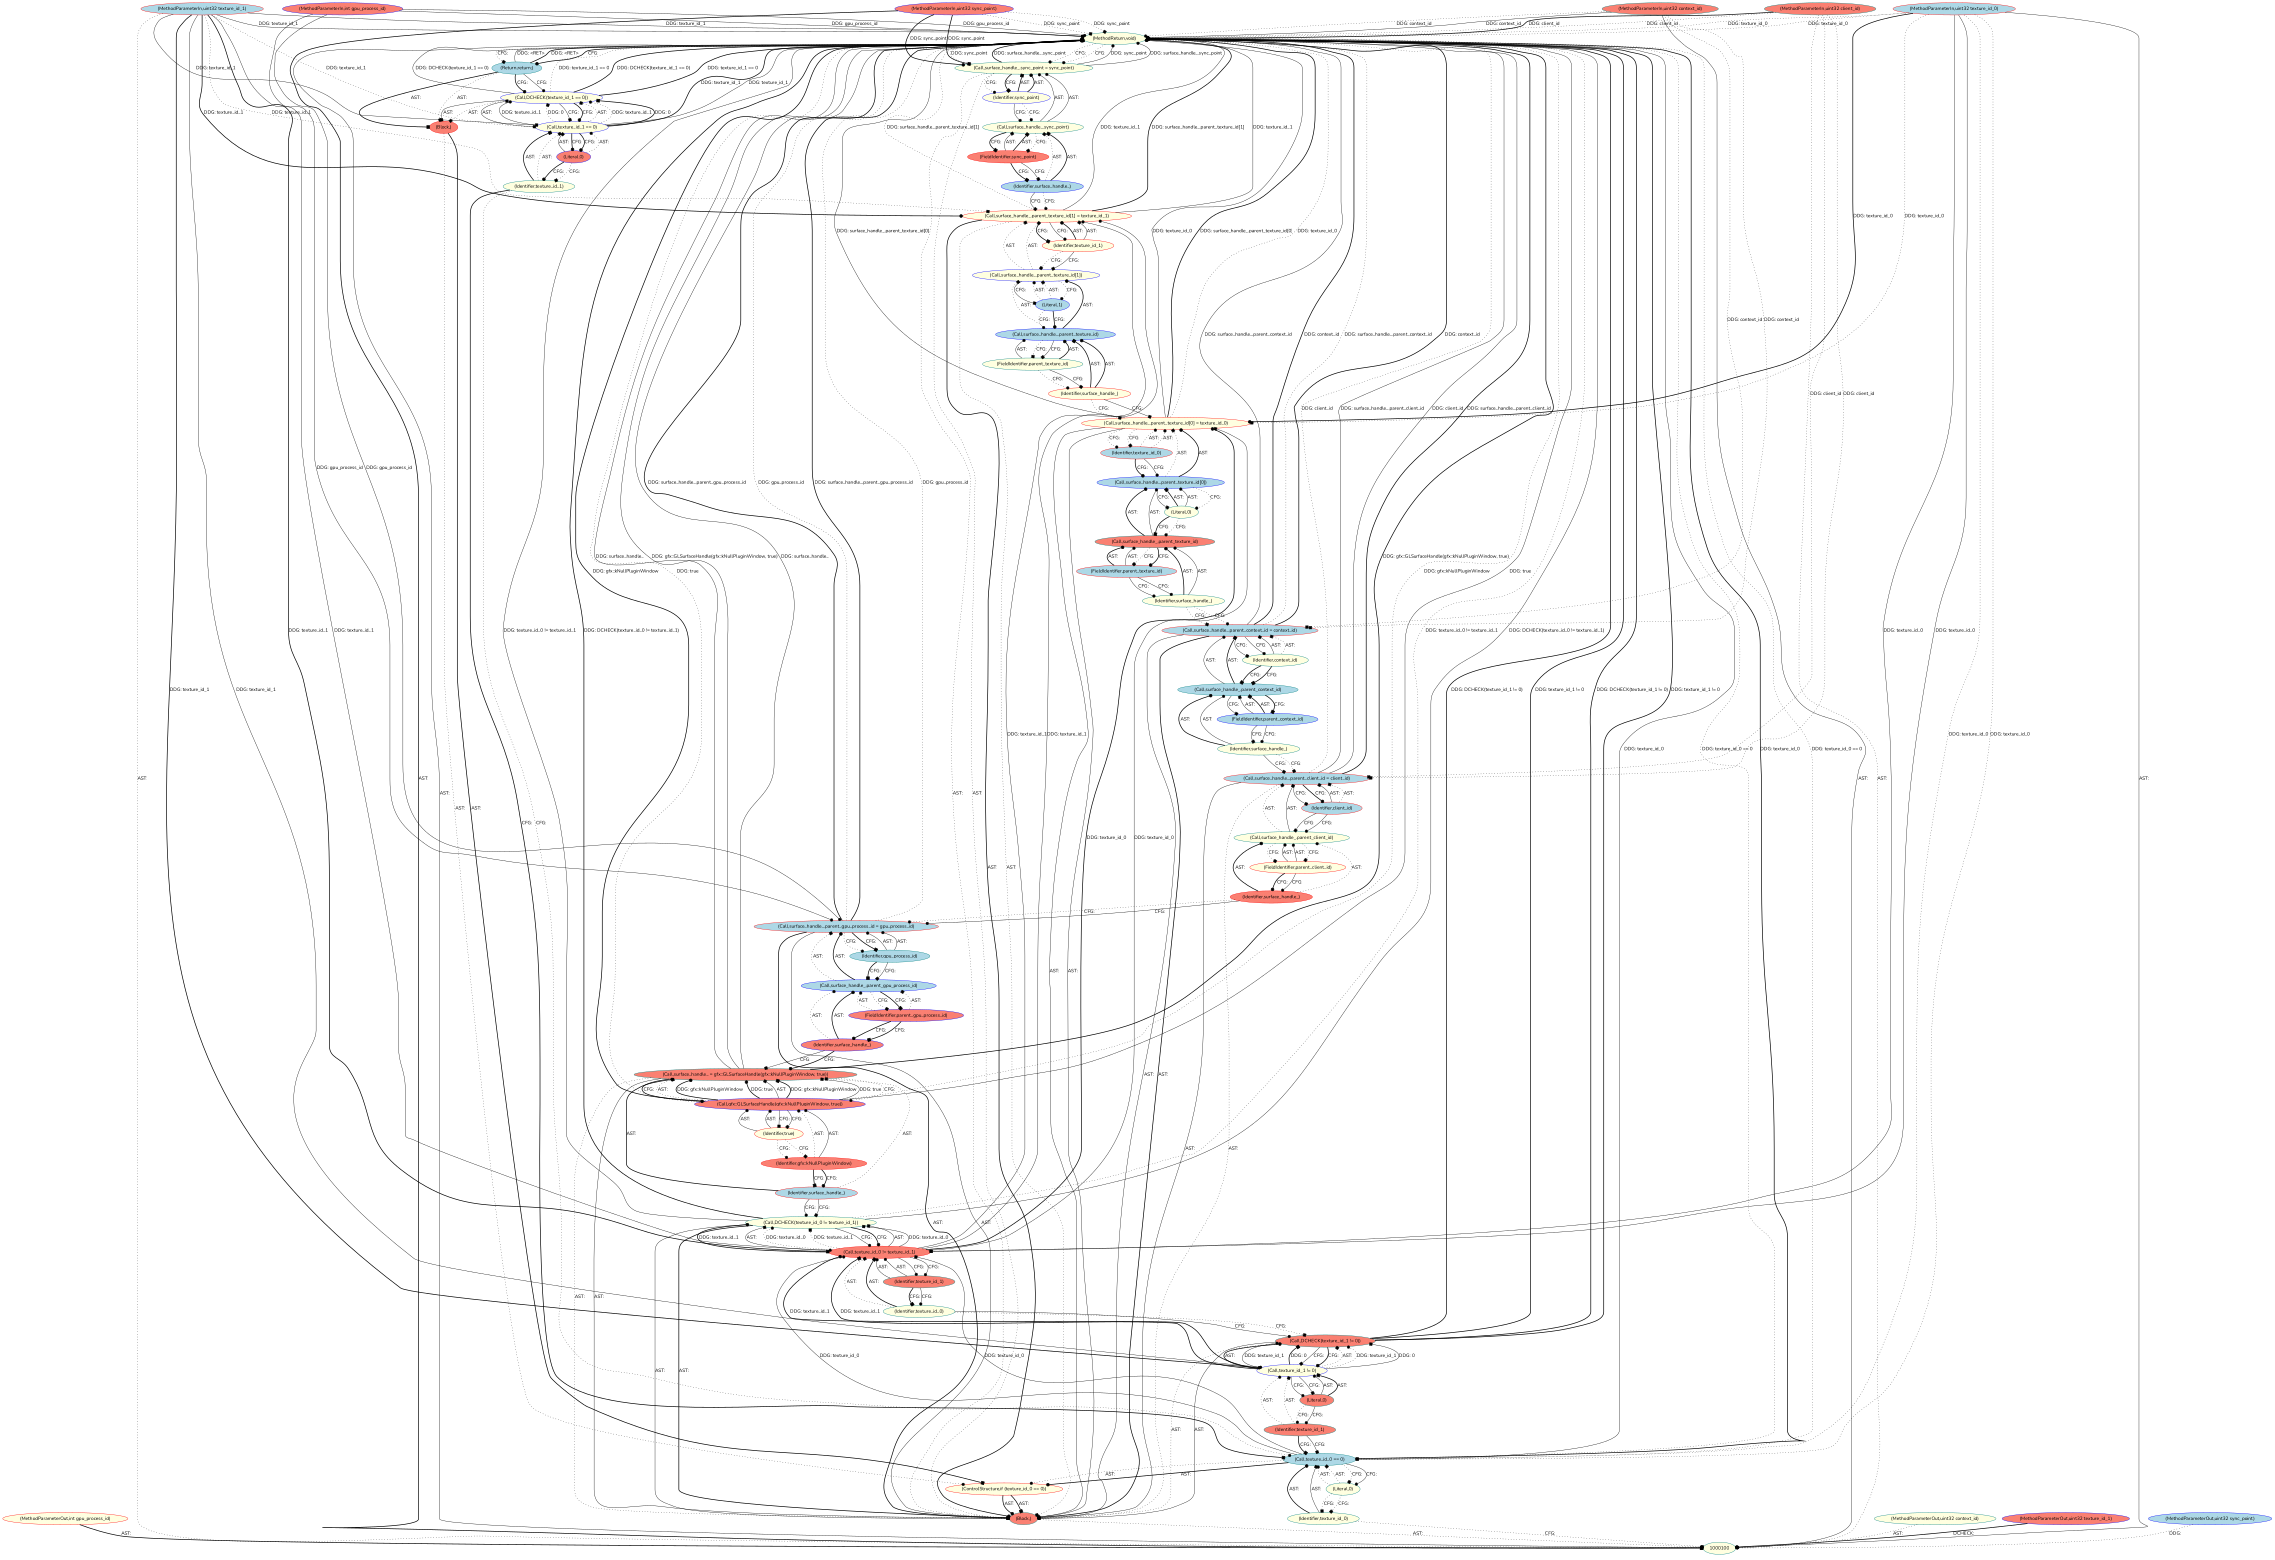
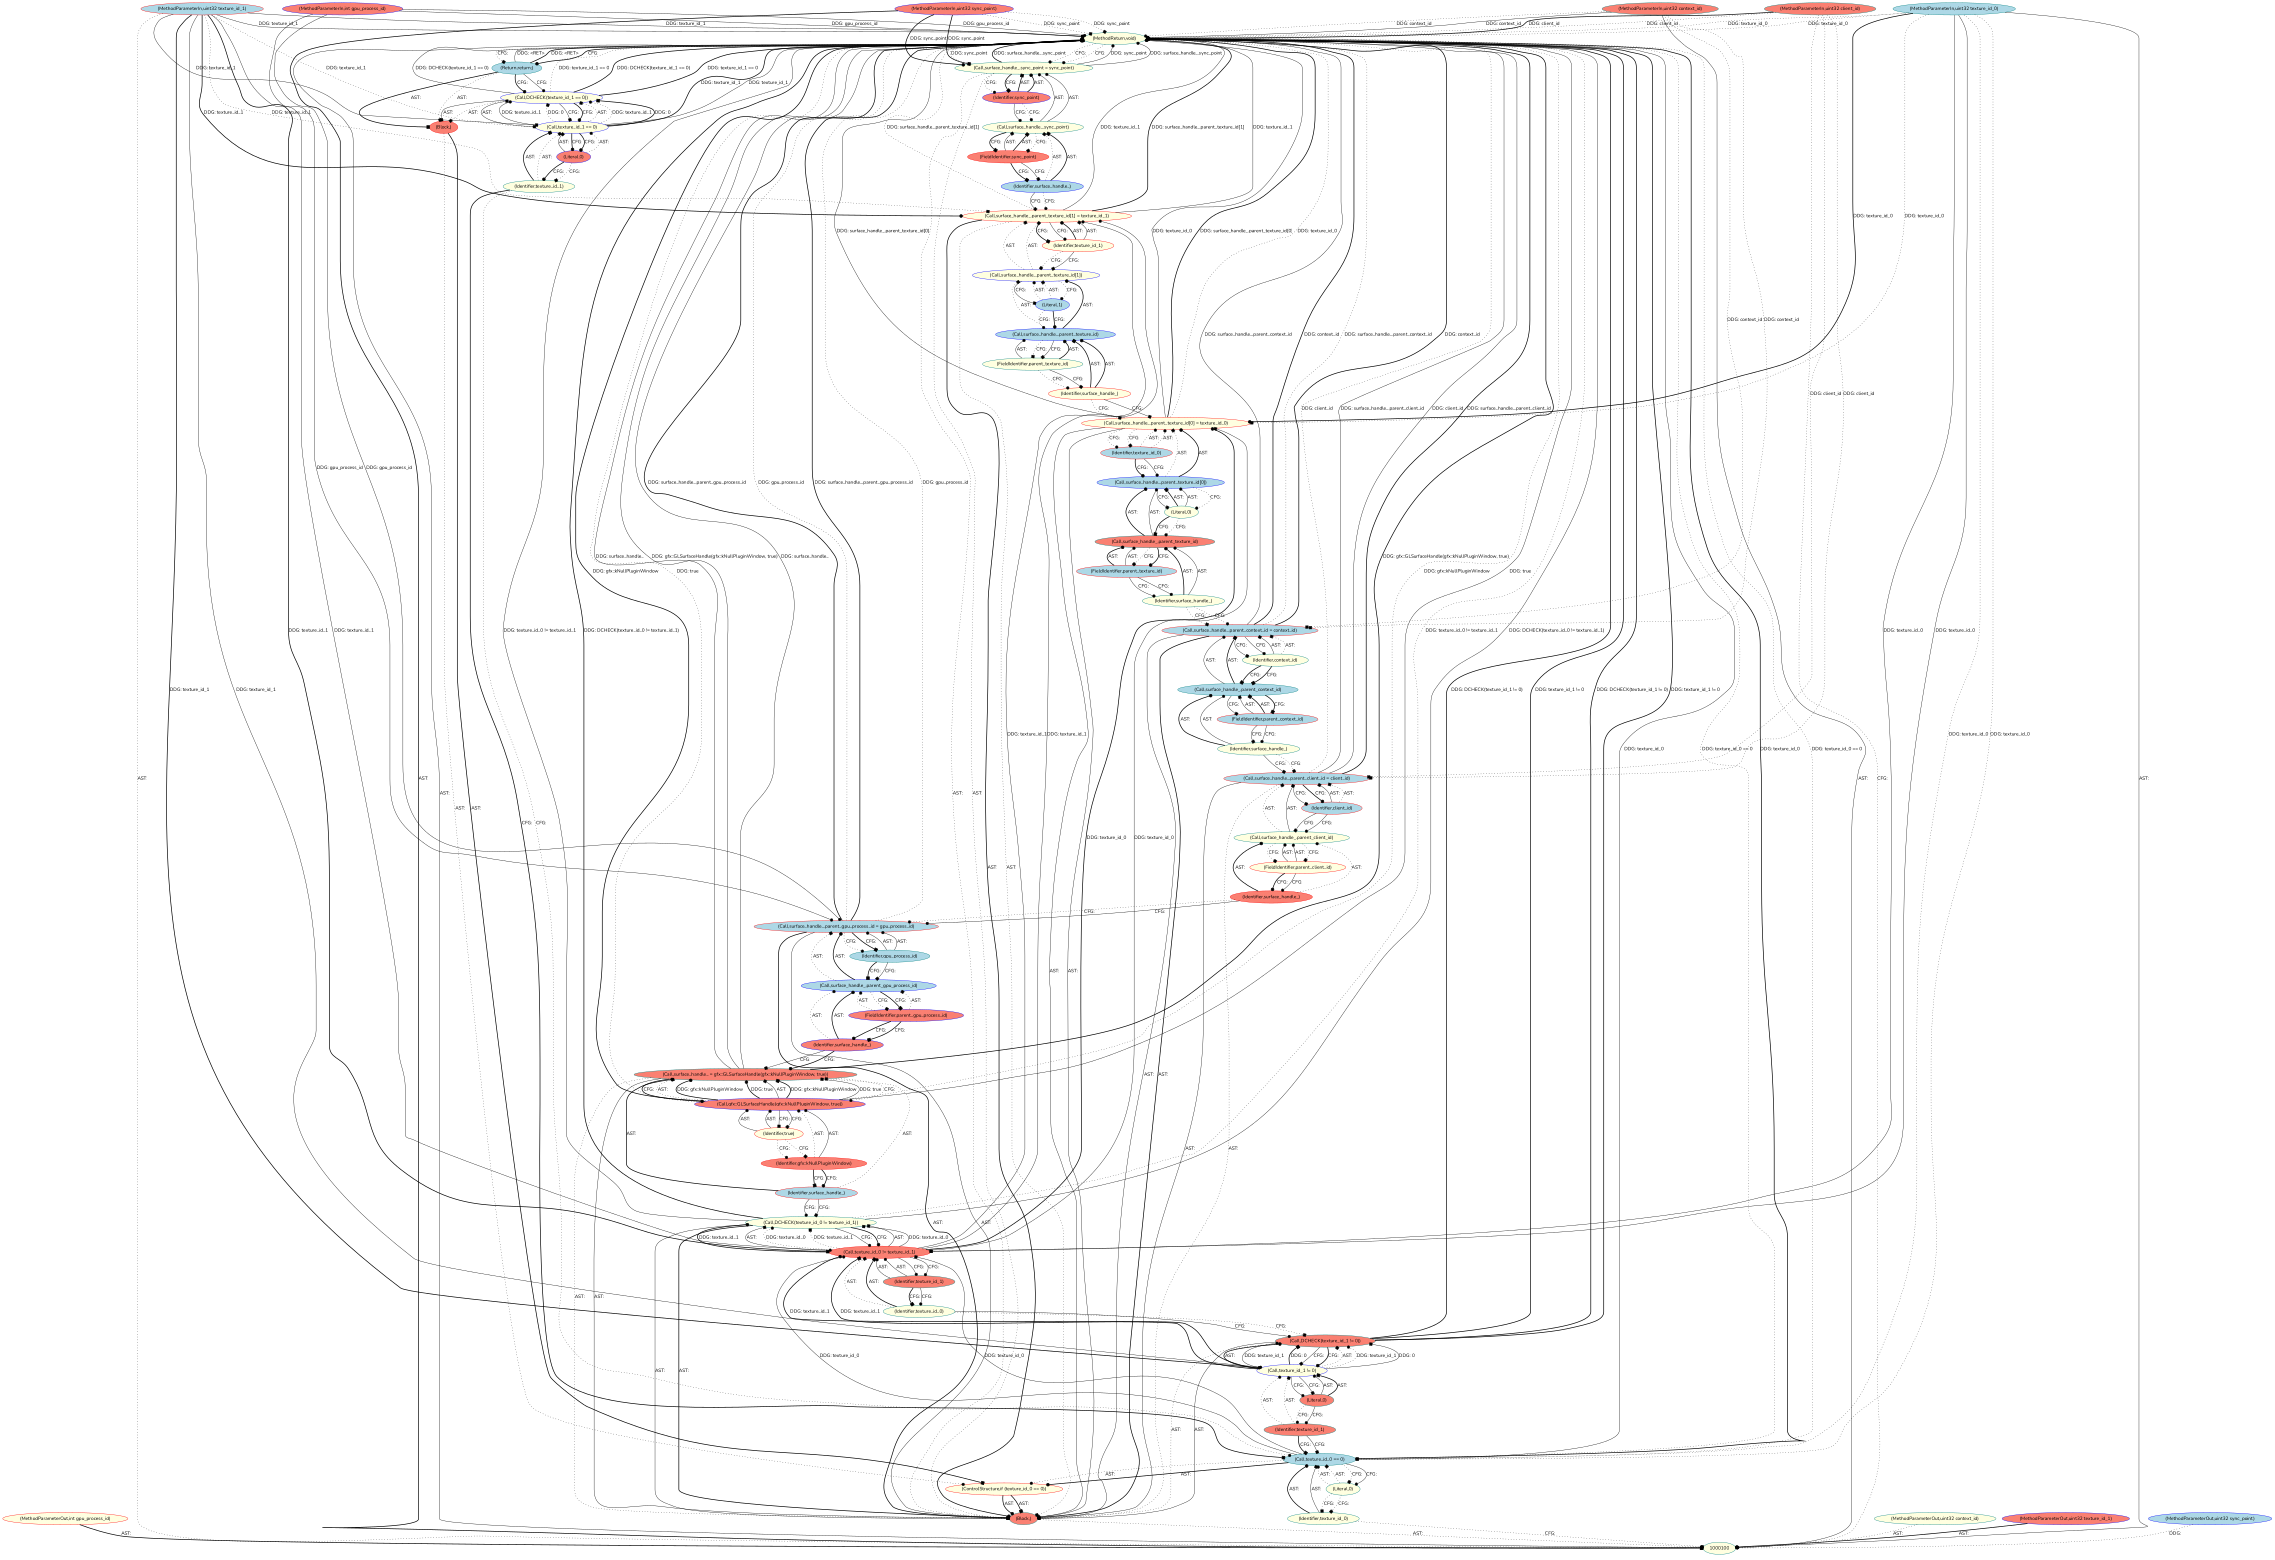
(1954, 9) -> (1954, 9)
(1016, 98) -> (1016, 98)
(1268, 719) -> (1268, 719)
(1883, 779) -> (1883, 779)
(1964, 1533) -> (1964, 1533)
